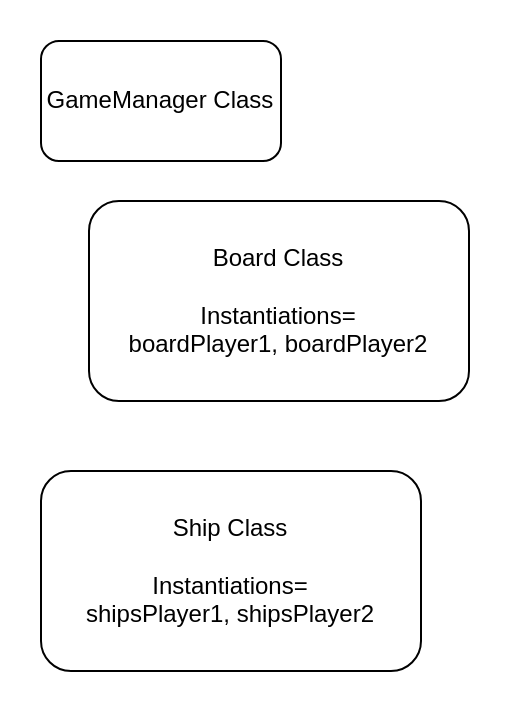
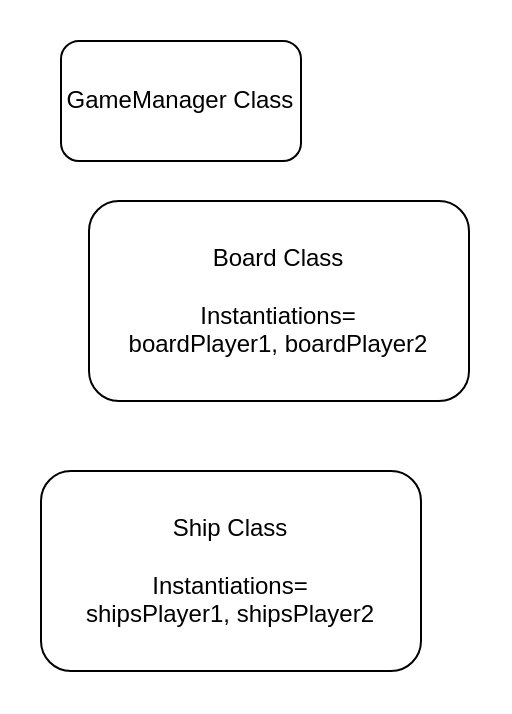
(161, 101) -> (181, 101)
